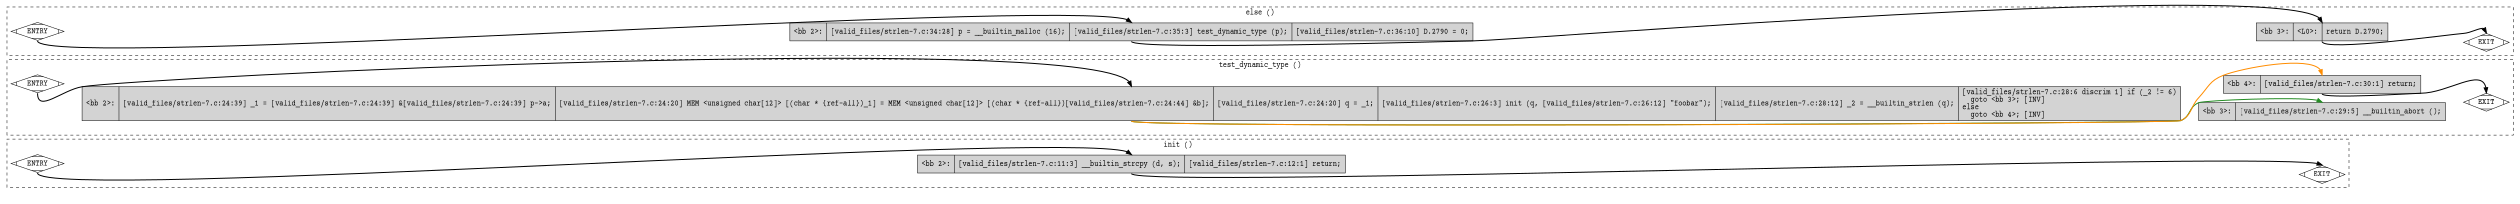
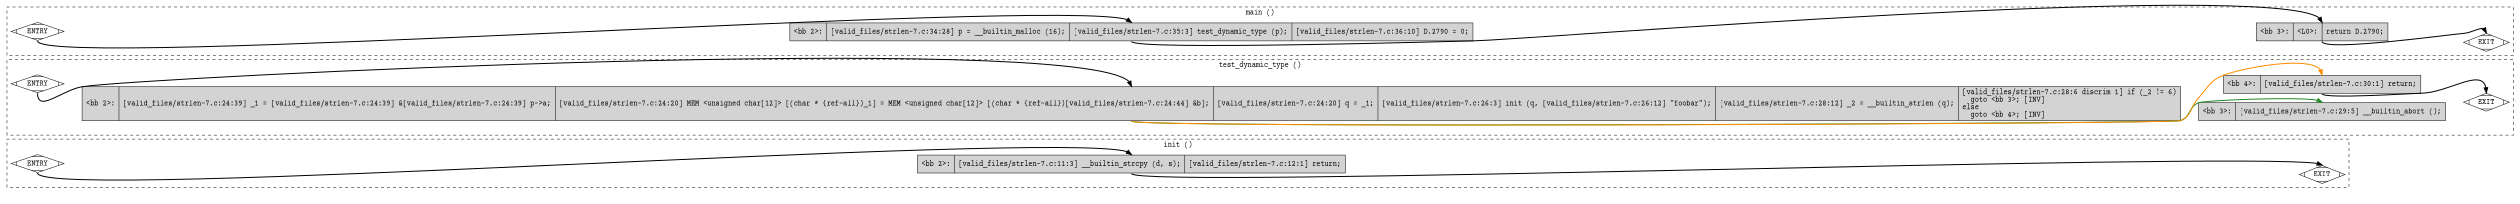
(1260, 13) -> (1260, 13)
